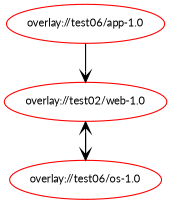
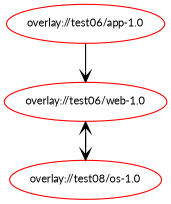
(86, 102) -> (86, 102)
(86, 180) -> (86, 180)
